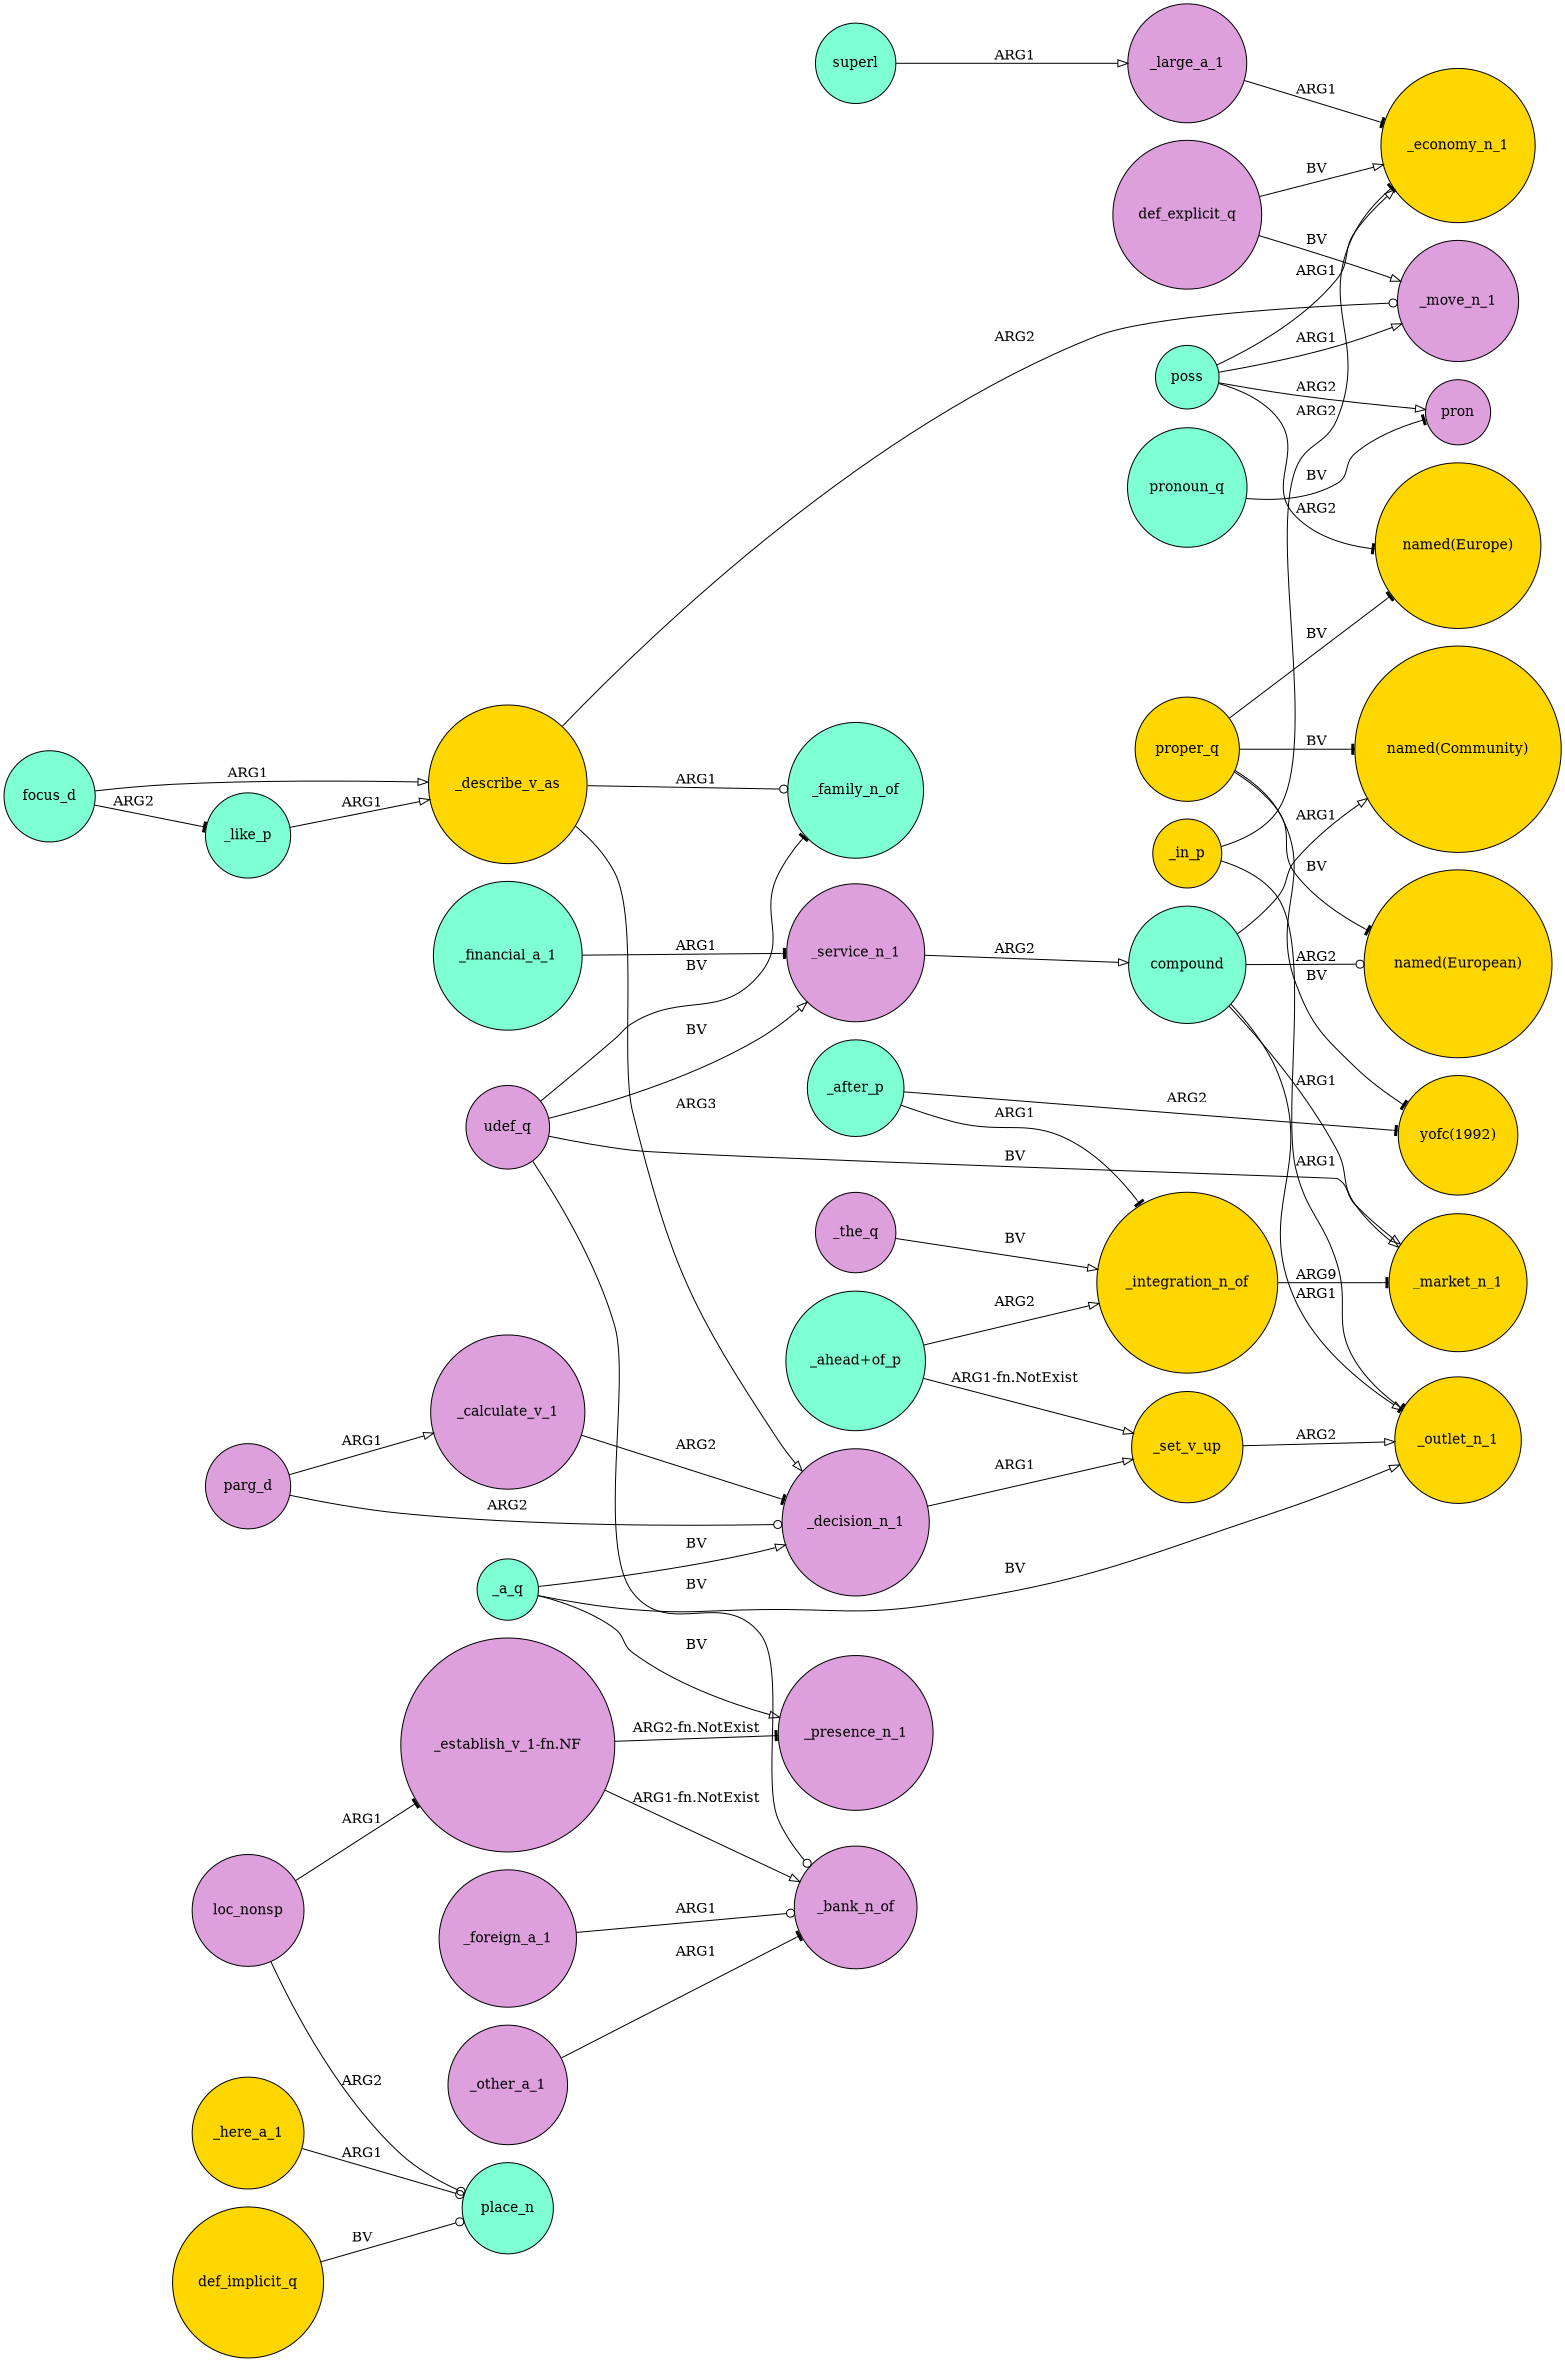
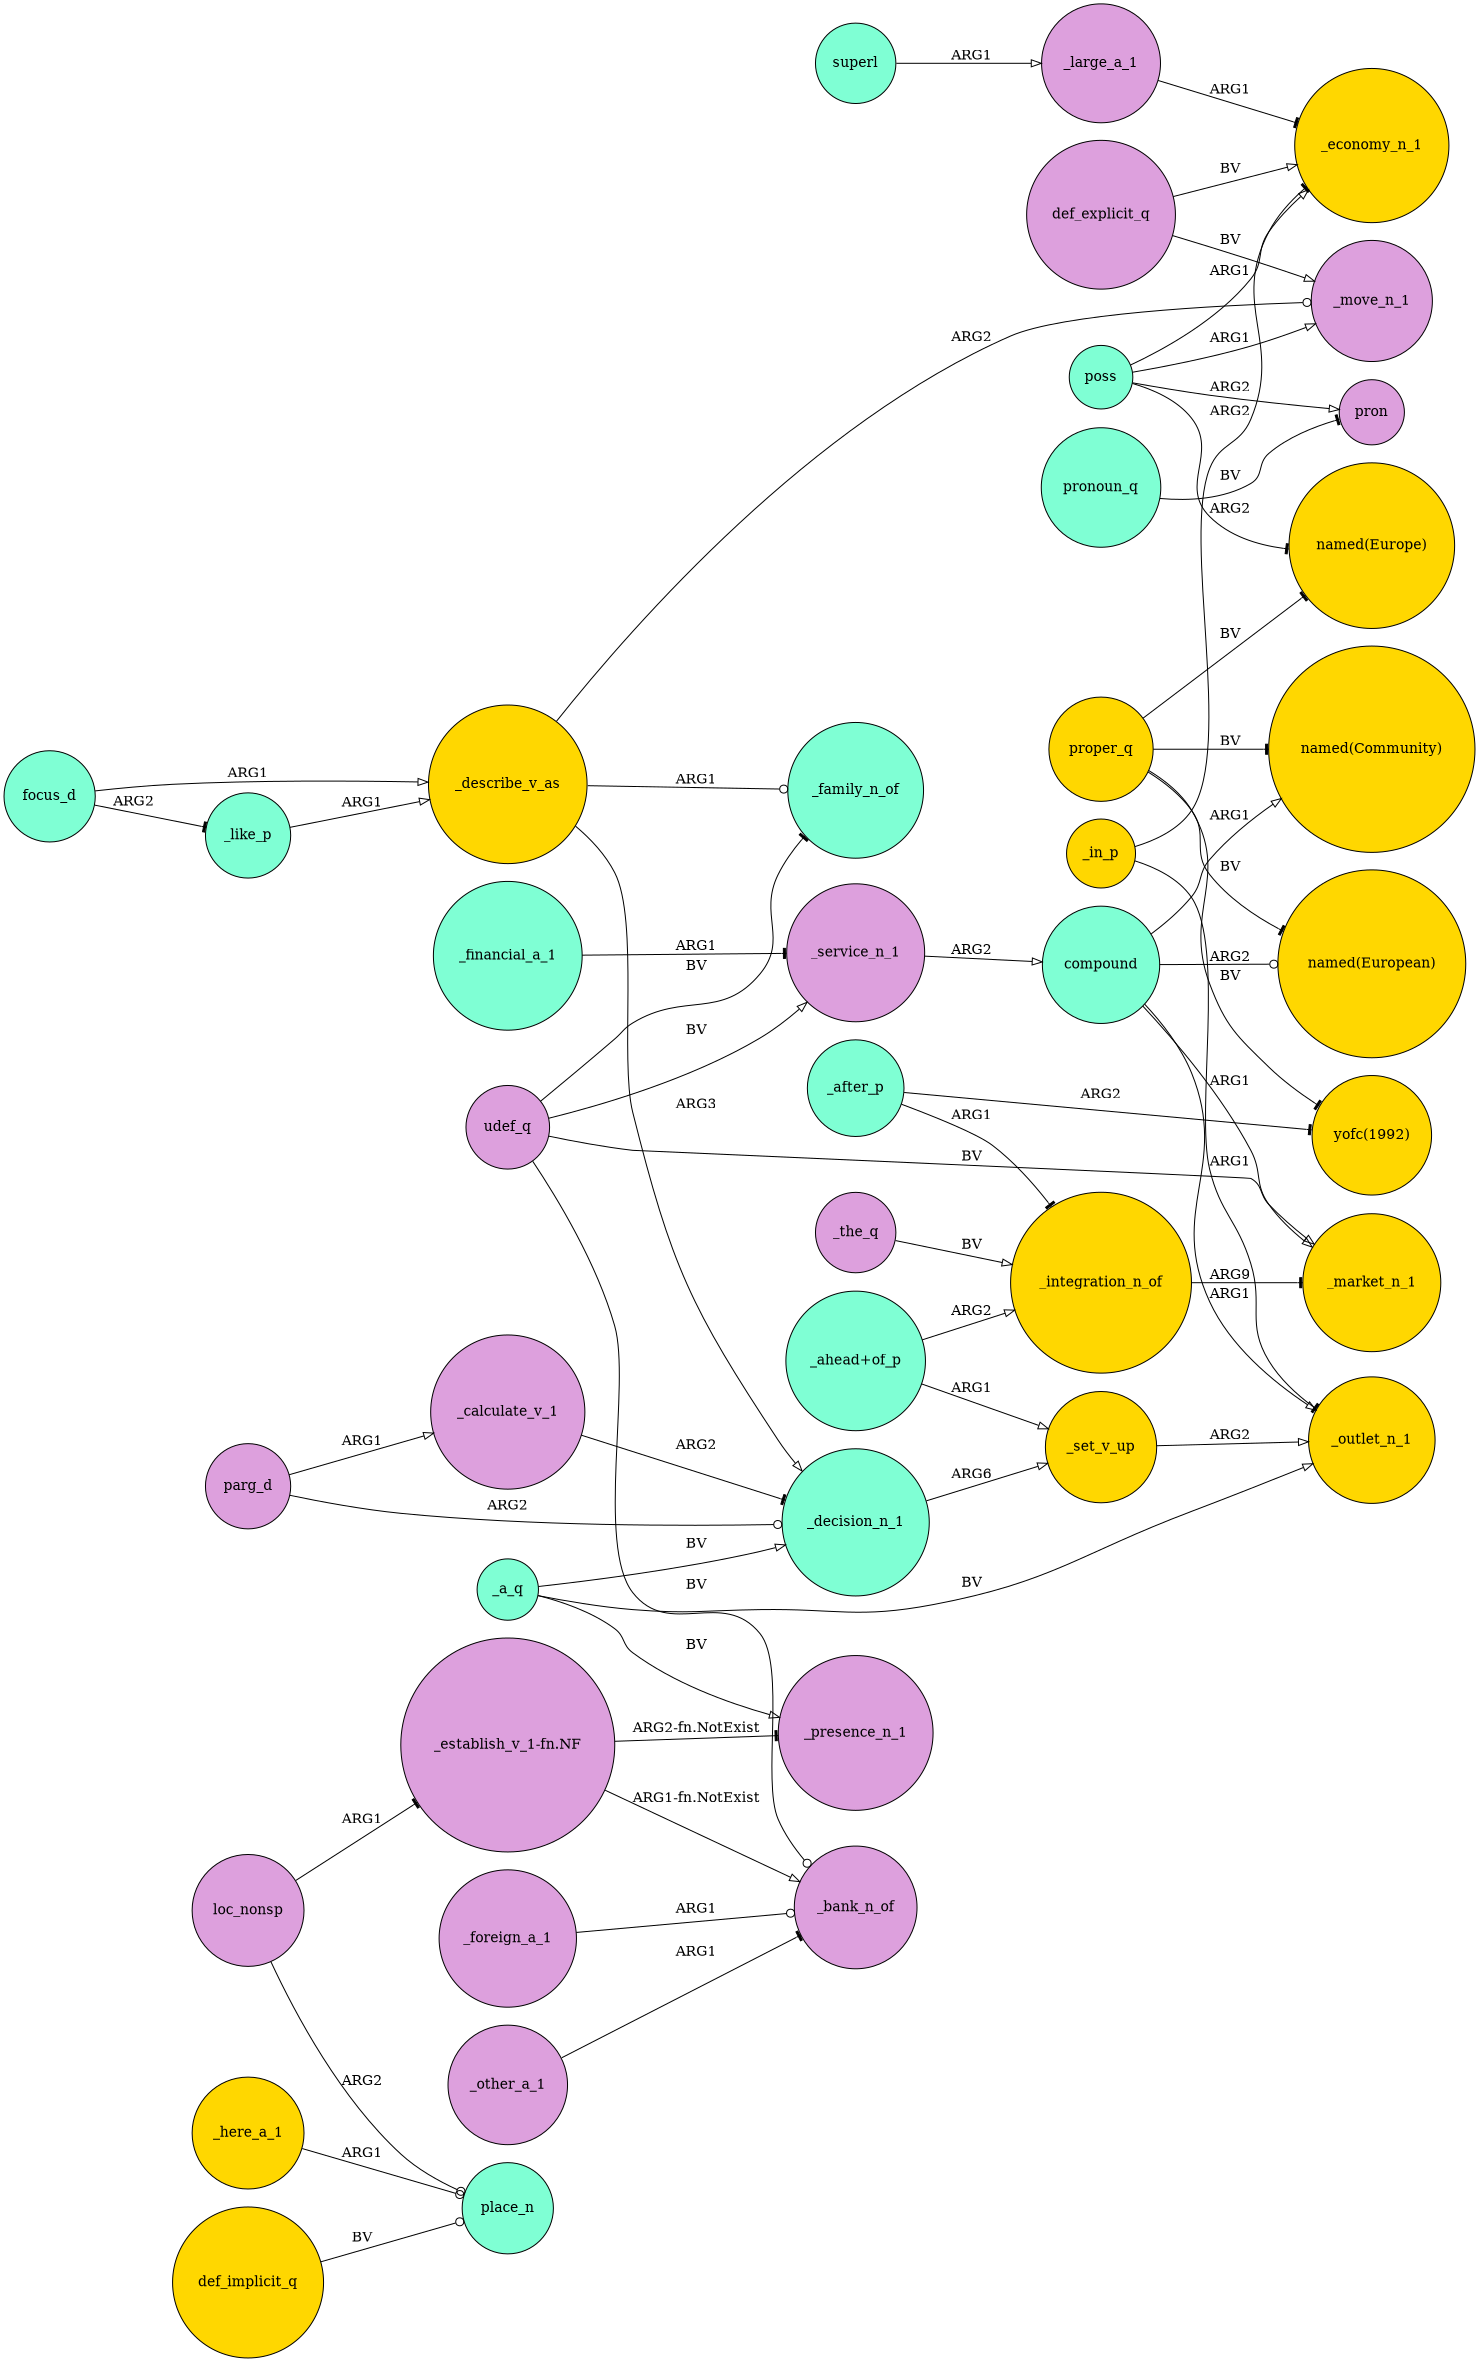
(1015, 1378) -> (972, 1388)
(1015, 1466) -> (972, 1475)
(856, 1522) -> (856, 1522)
